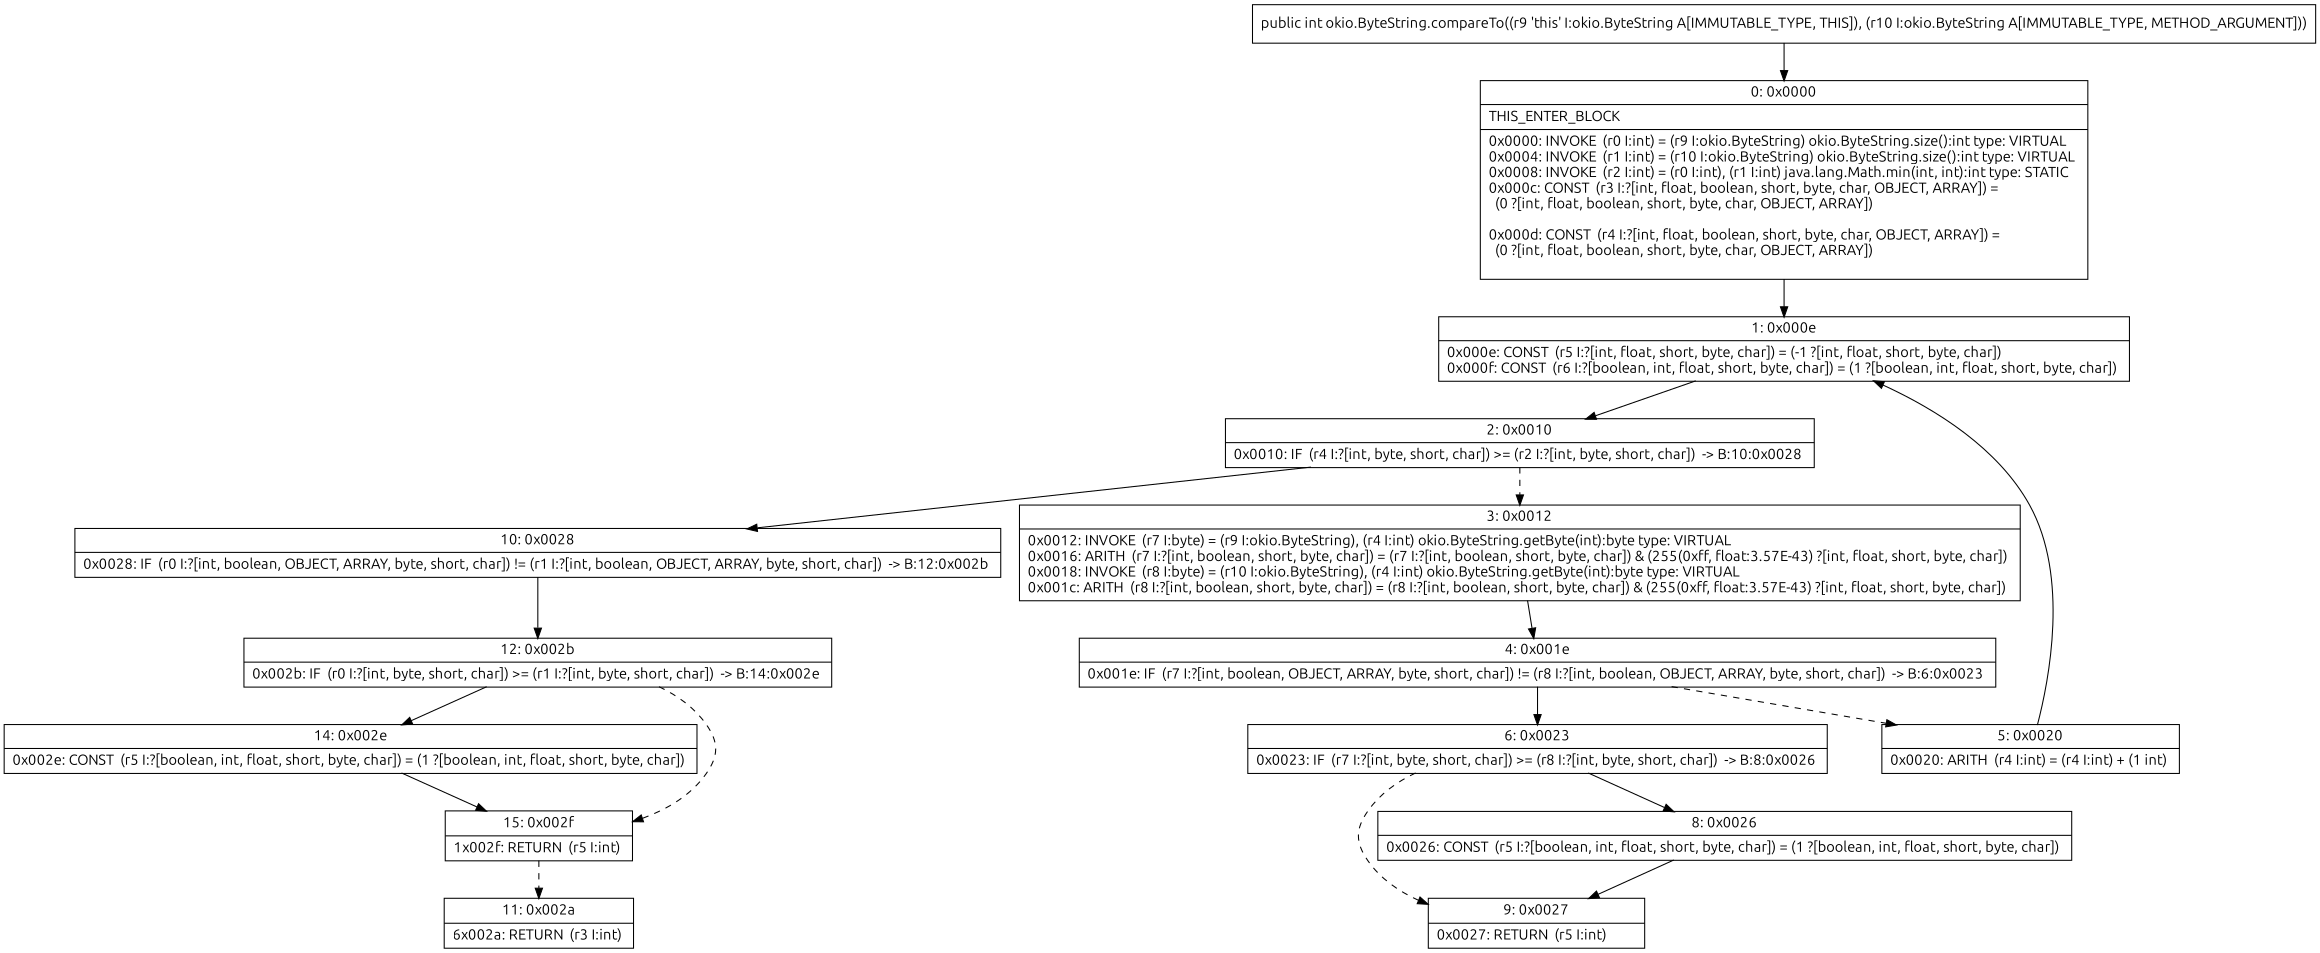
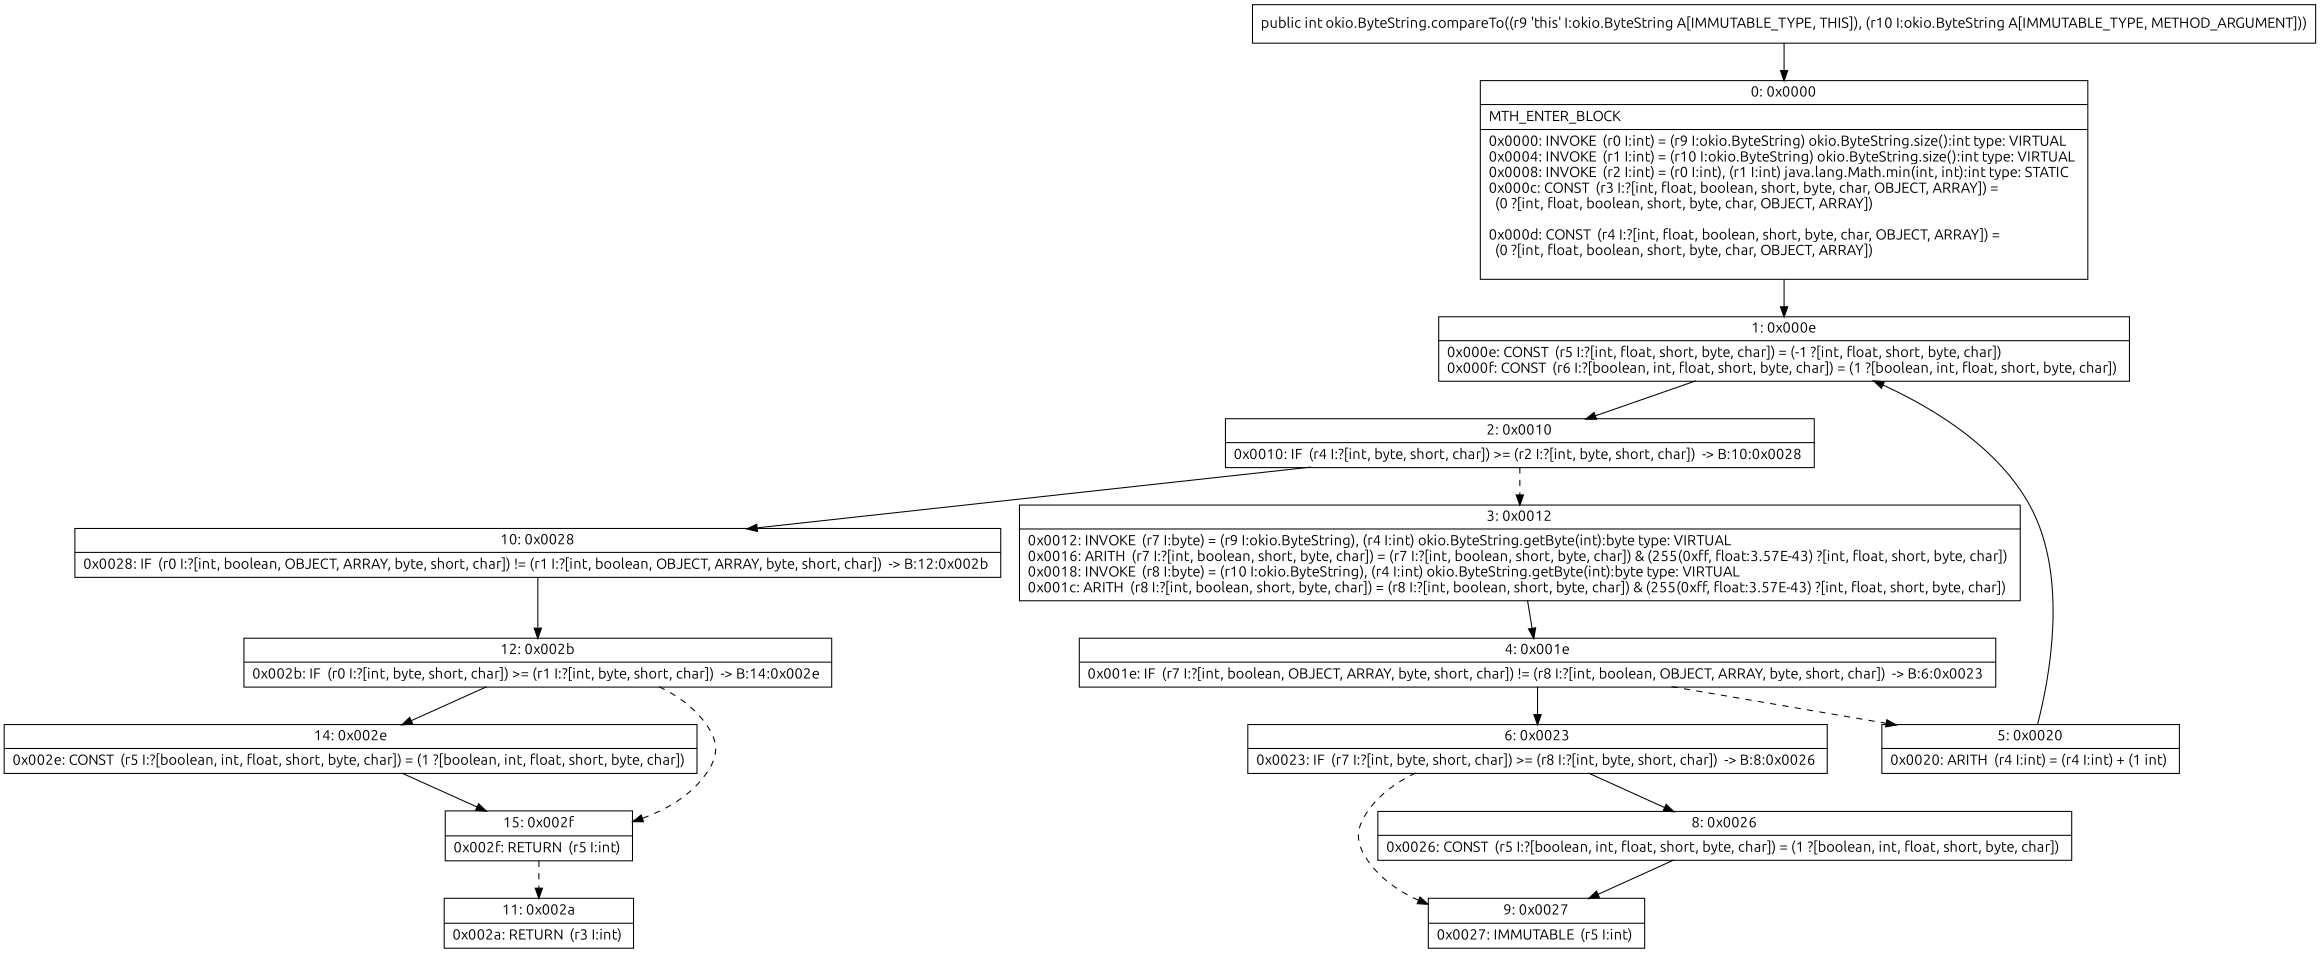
(1555, 117) -> (1555, 117)
(539, 848) -> (539, 848)
(539, 935) -> (539, 935)
(1523, 935) -> (1536, 935)
